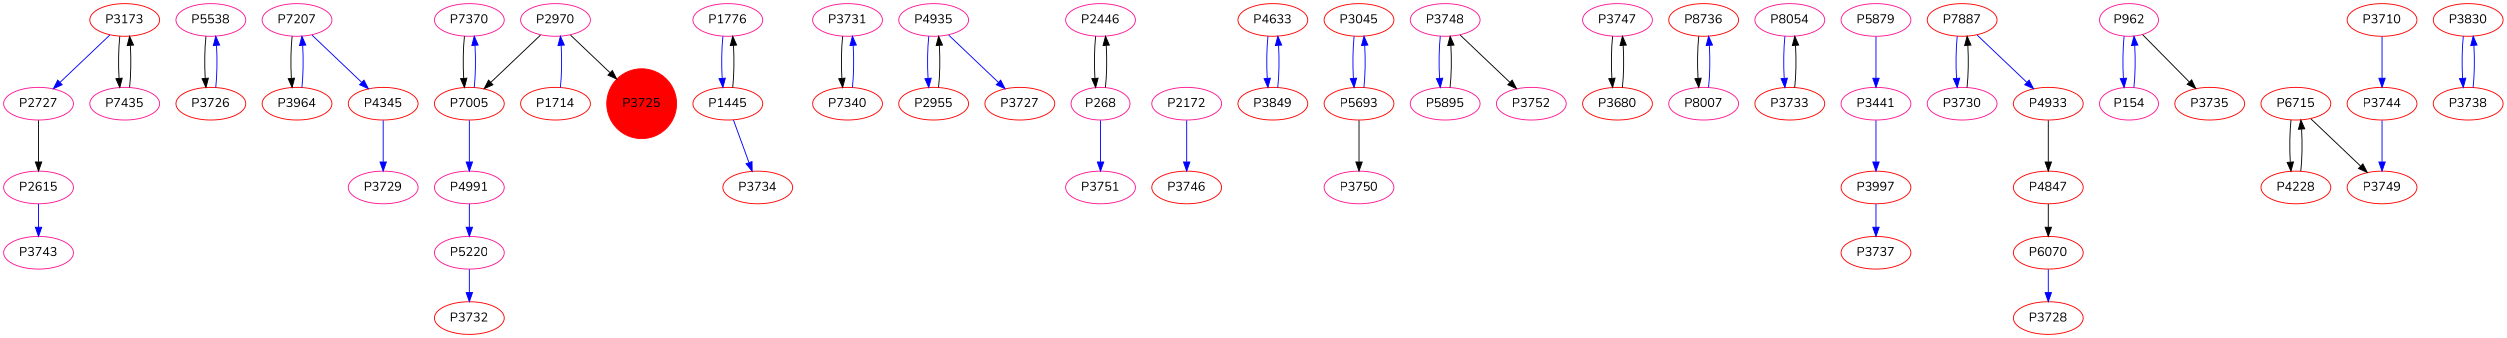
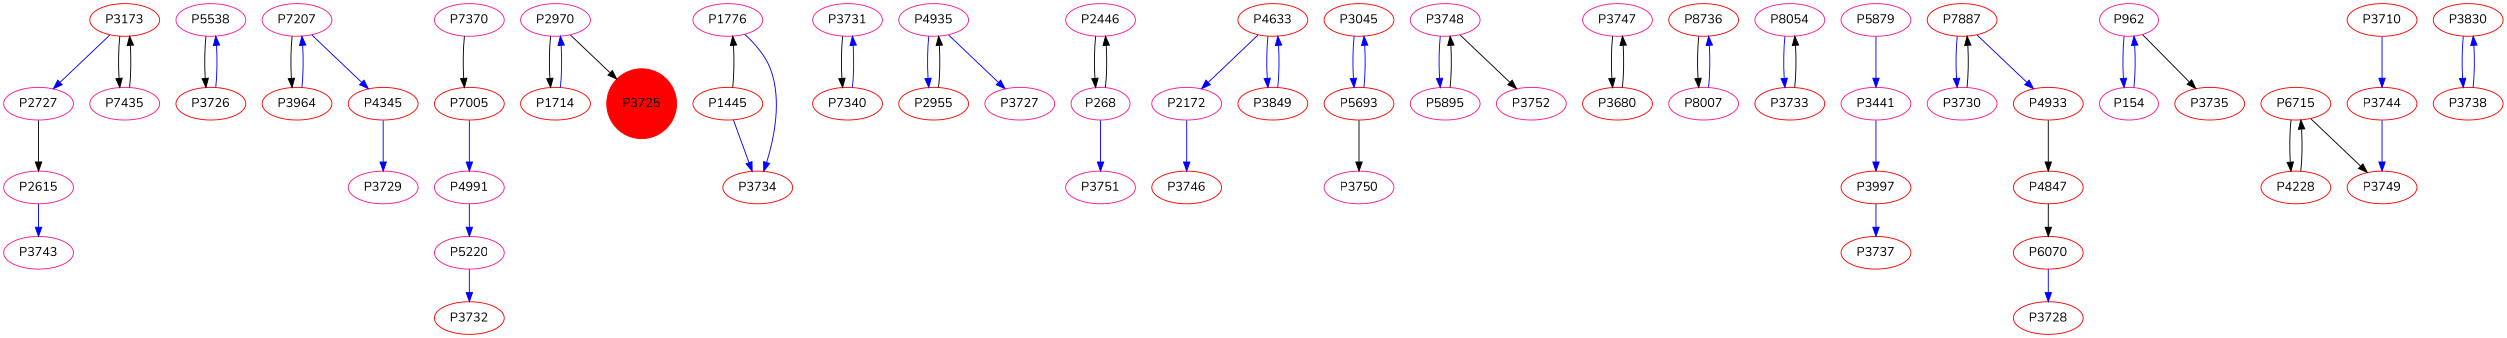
(722, 57) -> (776, 94)
(516, 59) -> (549, 57)
none -> (1233, 59)
(475, 67) -> none
(1020, 104) -> (1020, 104)
